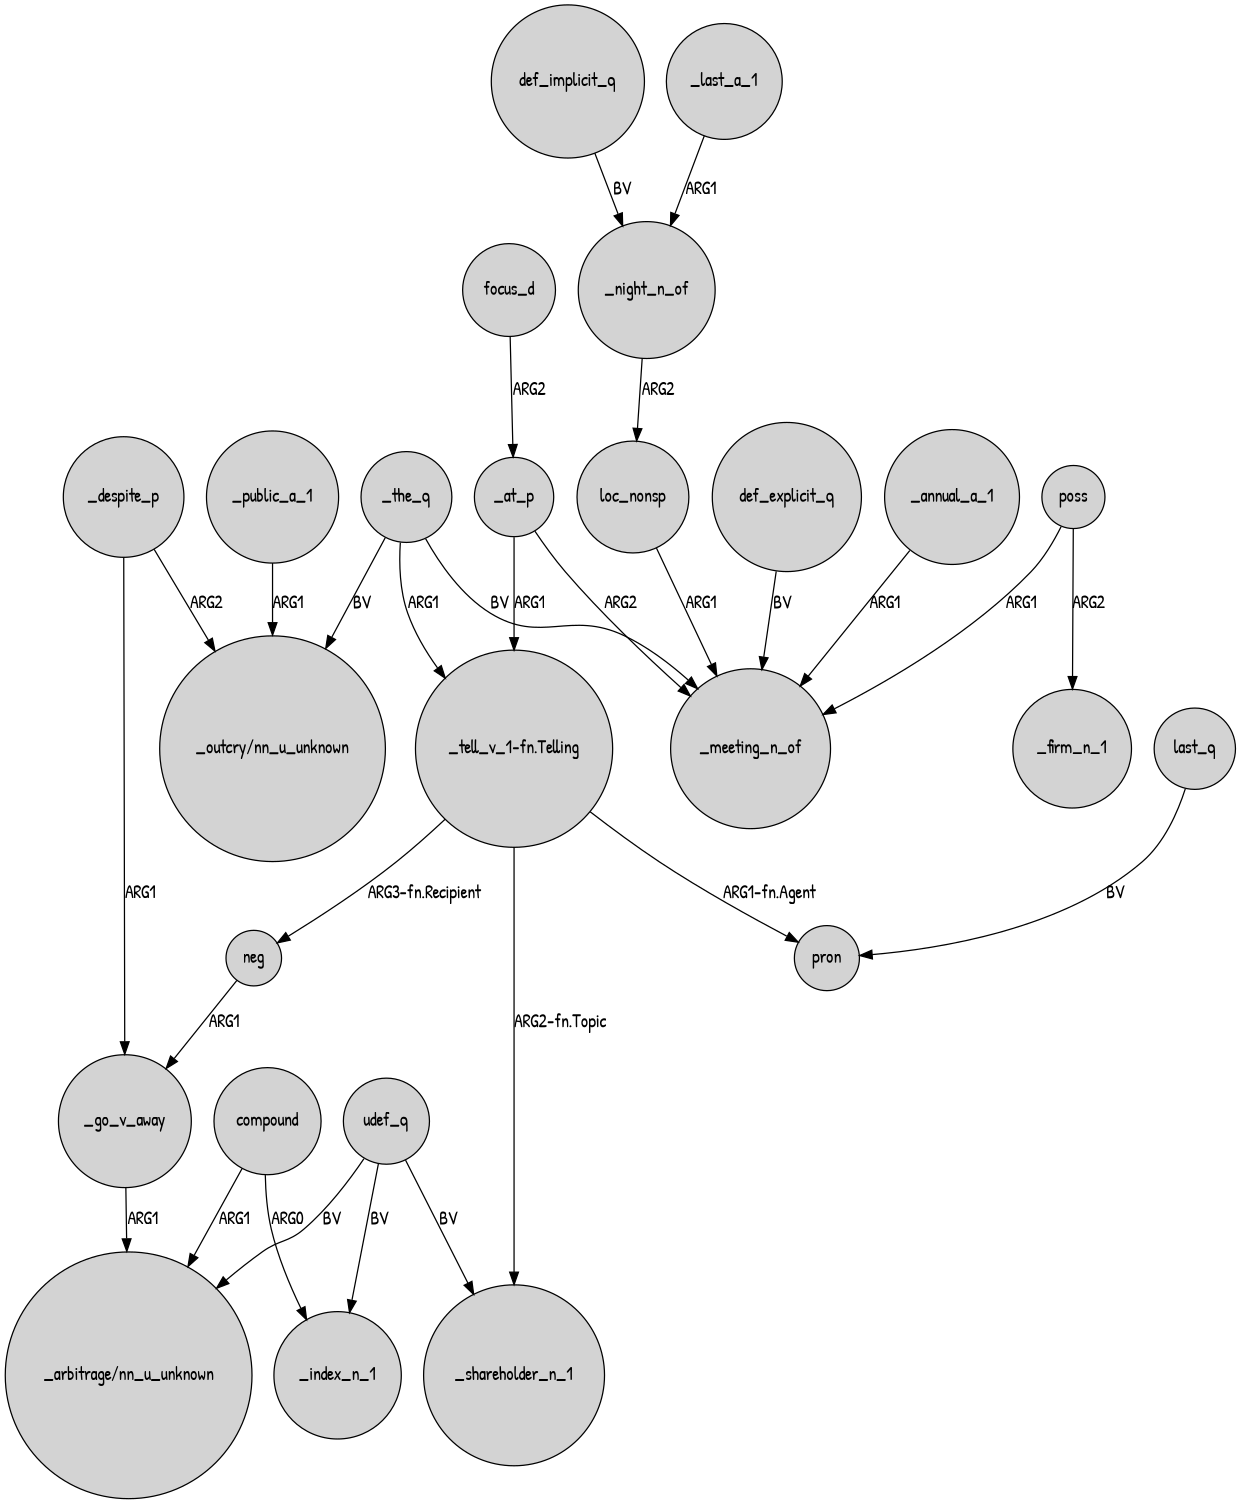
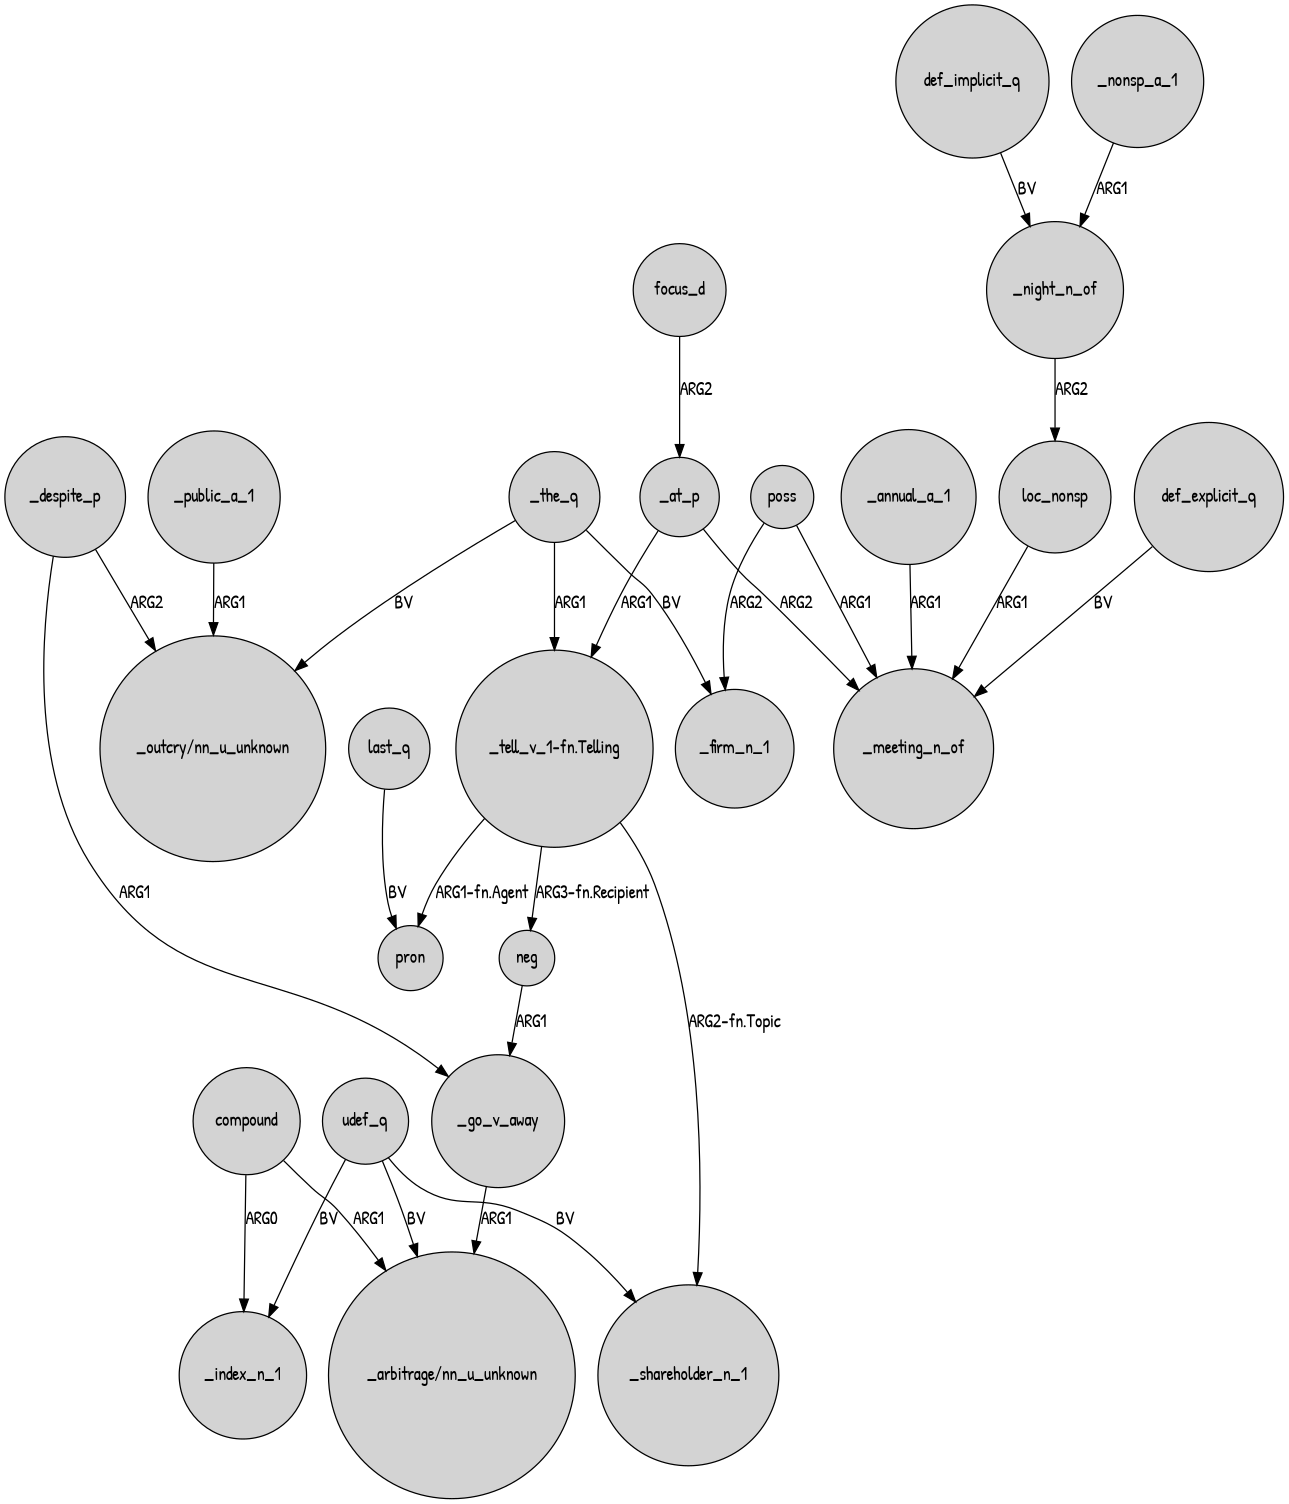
(724, 81) -> (1138, 81)
(546, 627) -> (655, 599)
